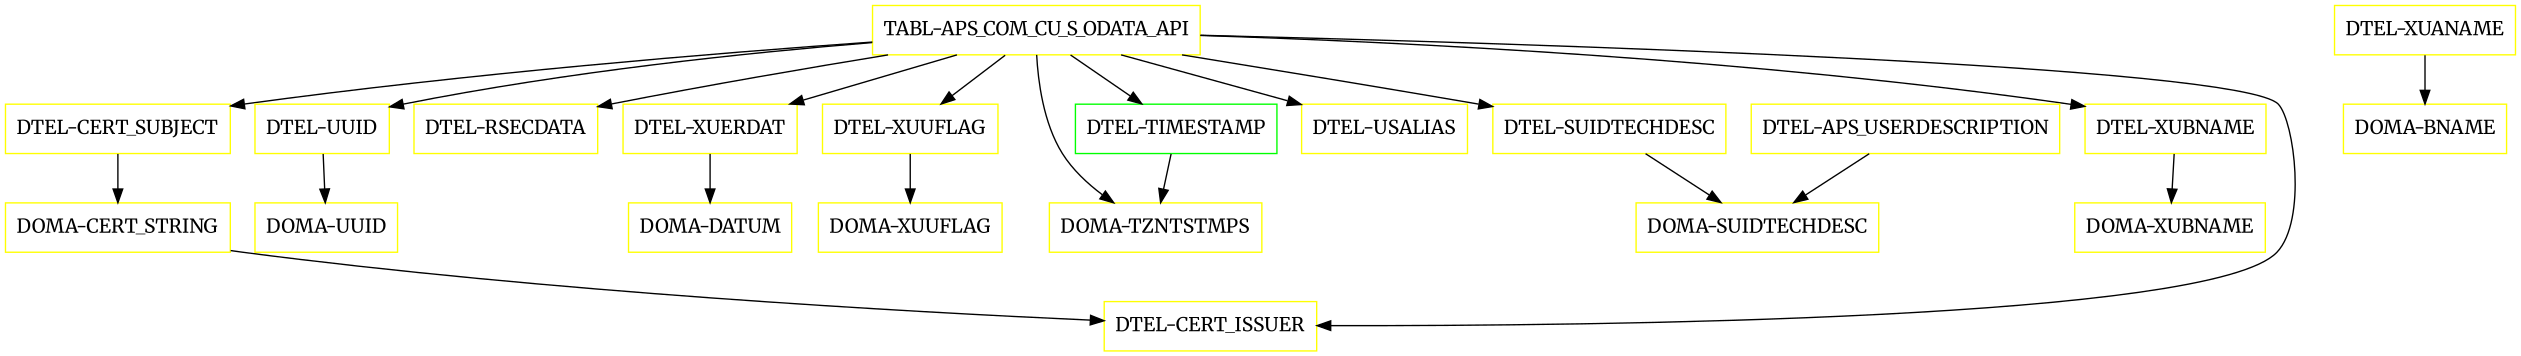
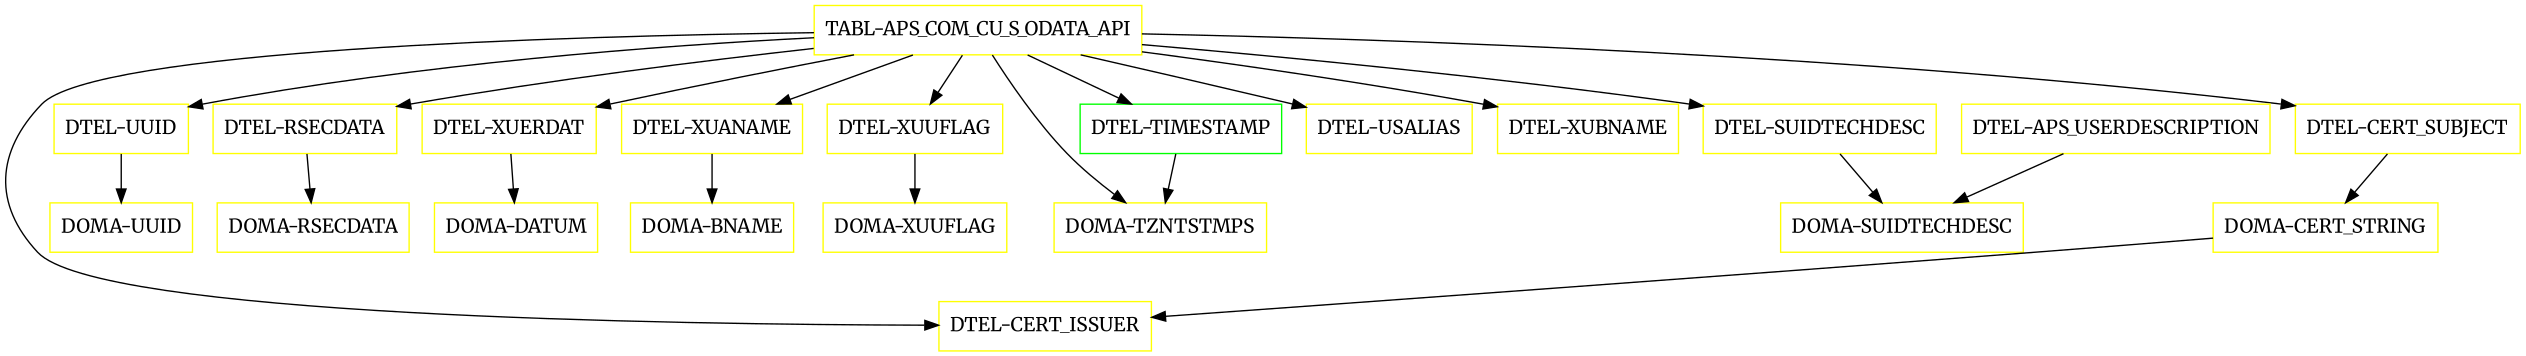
none -> (851, 77)
none -> (313, 228)
(2170, 228) -> none
